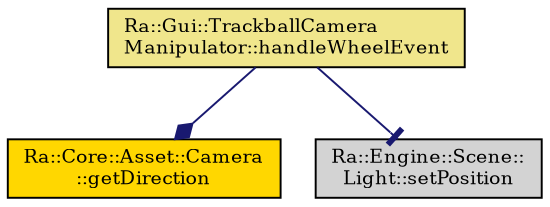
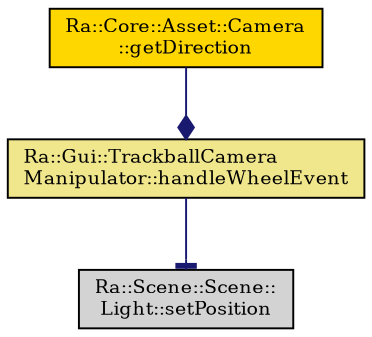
(224, 95) -> (186, 92)
(429, 169) -> (186, 299)
